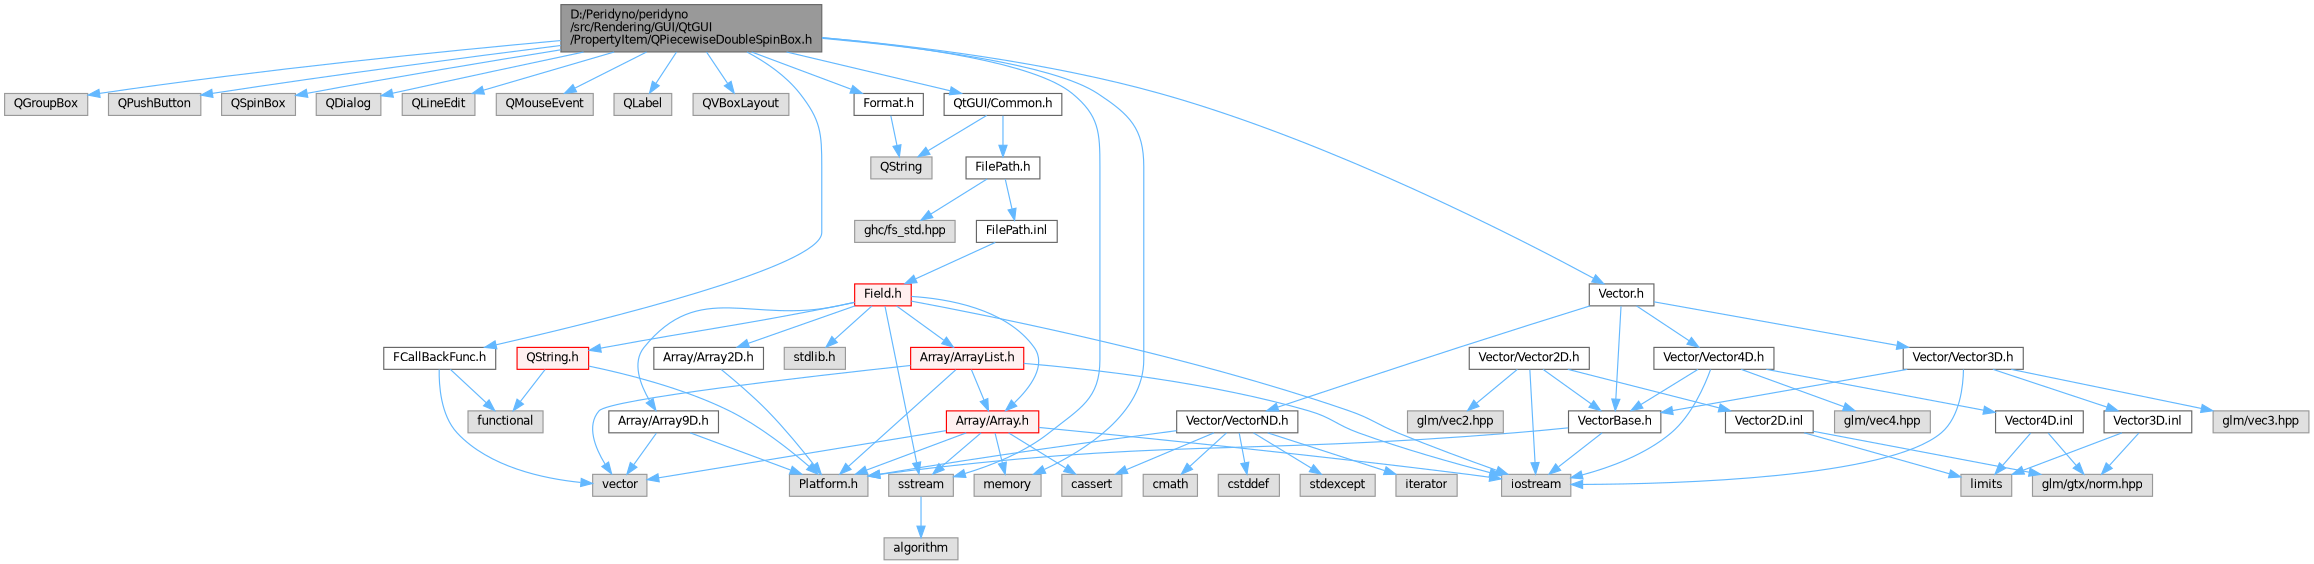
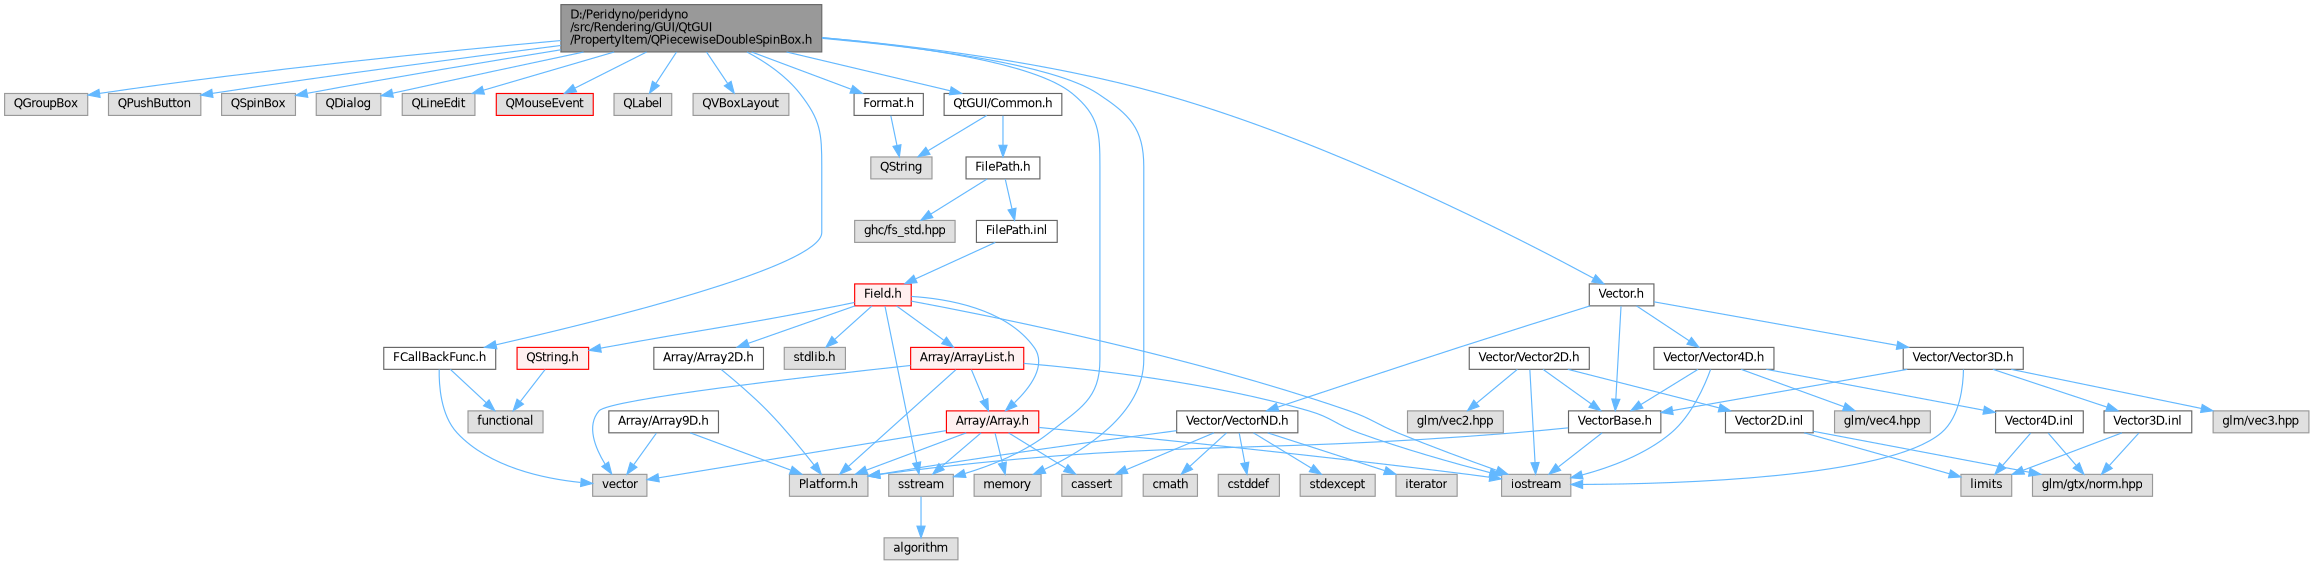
(545, 104) -> (545, 104)
(715, 309) -> none
(706, 401) -> none
